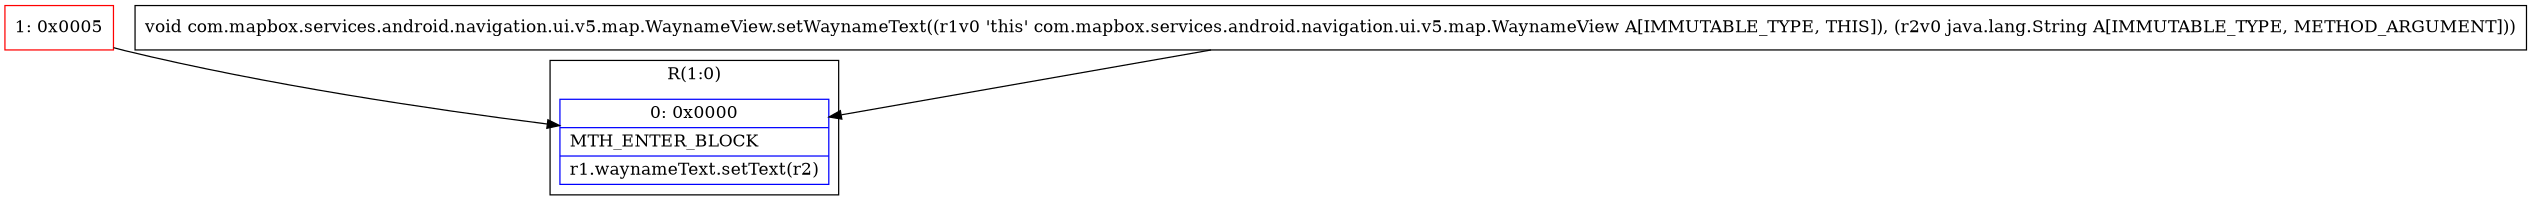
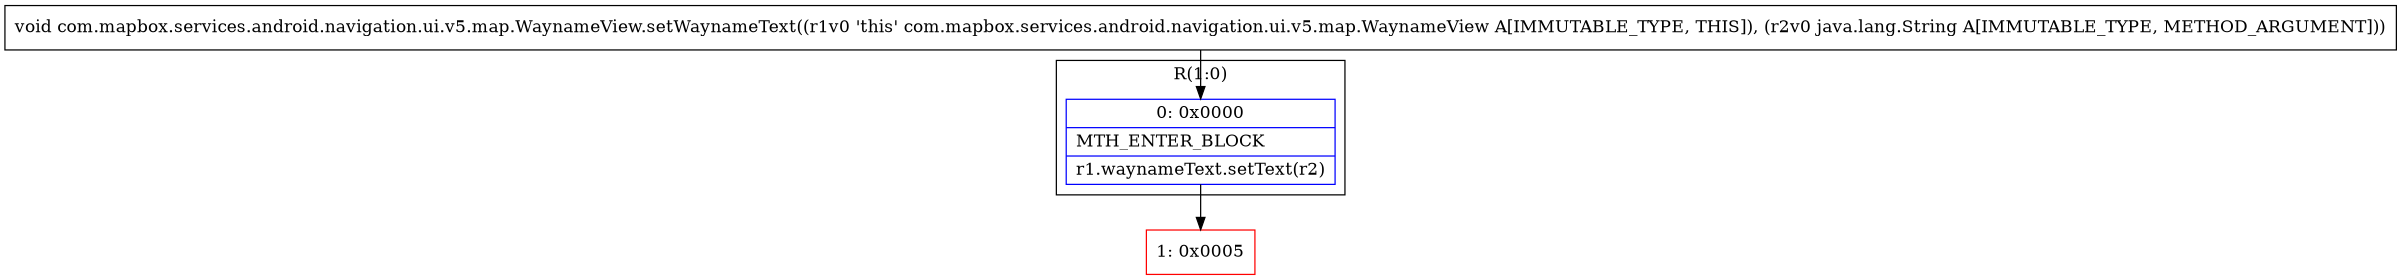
(329, 92) -> (1201, 203)
